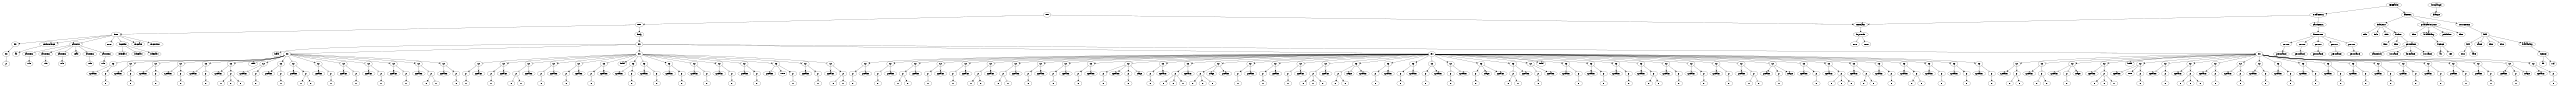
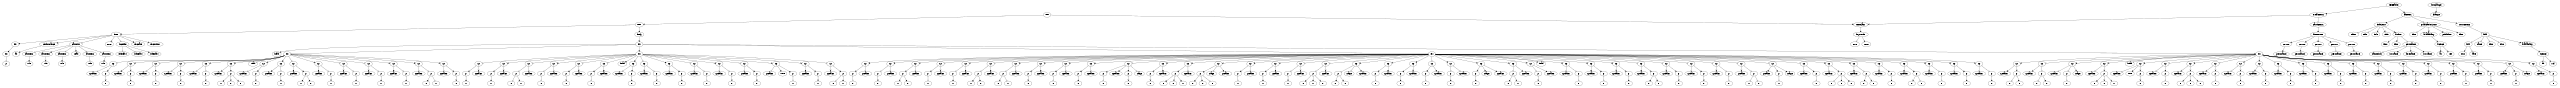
none -> (2353, 34)
